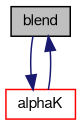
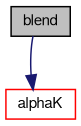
(50, 70) -> none
